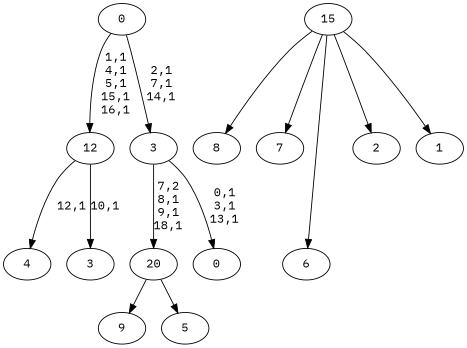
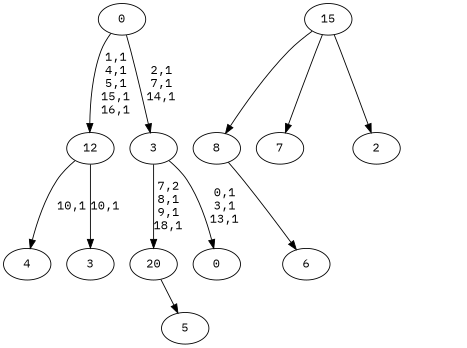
(318, 137) -> (260, 202)
(440, 148) -> none
(72, 206) -> (72, 206)
(122, 328) -> none
